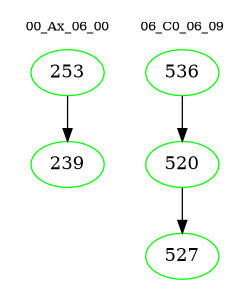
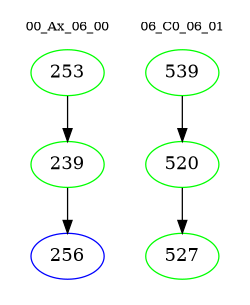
(182, 27) -> (182, 27)
(182, 73) -> (182, 73)
none -> (68, 256)
